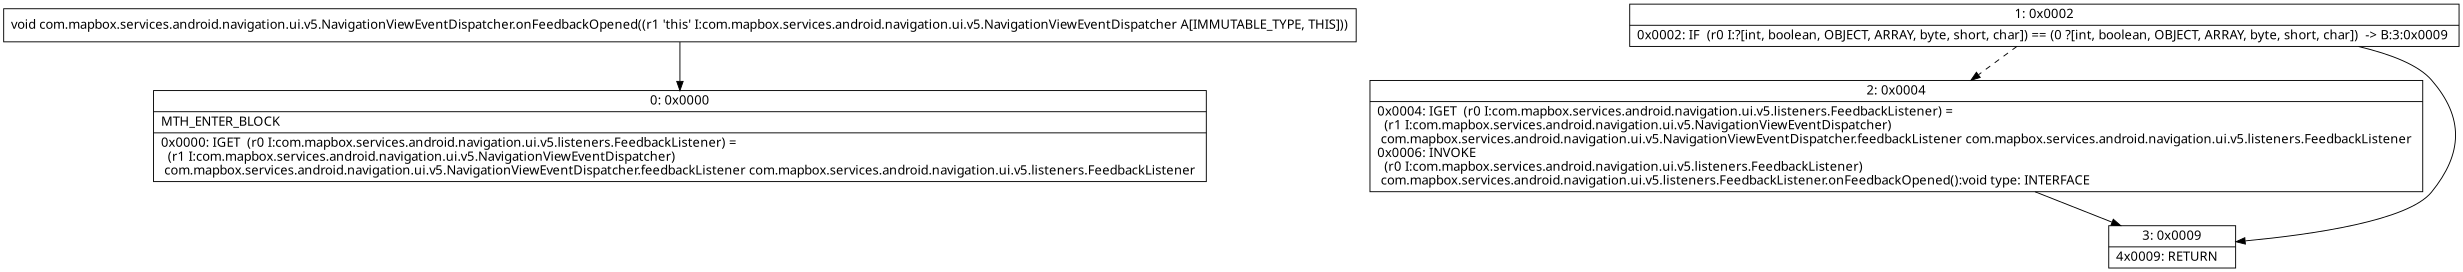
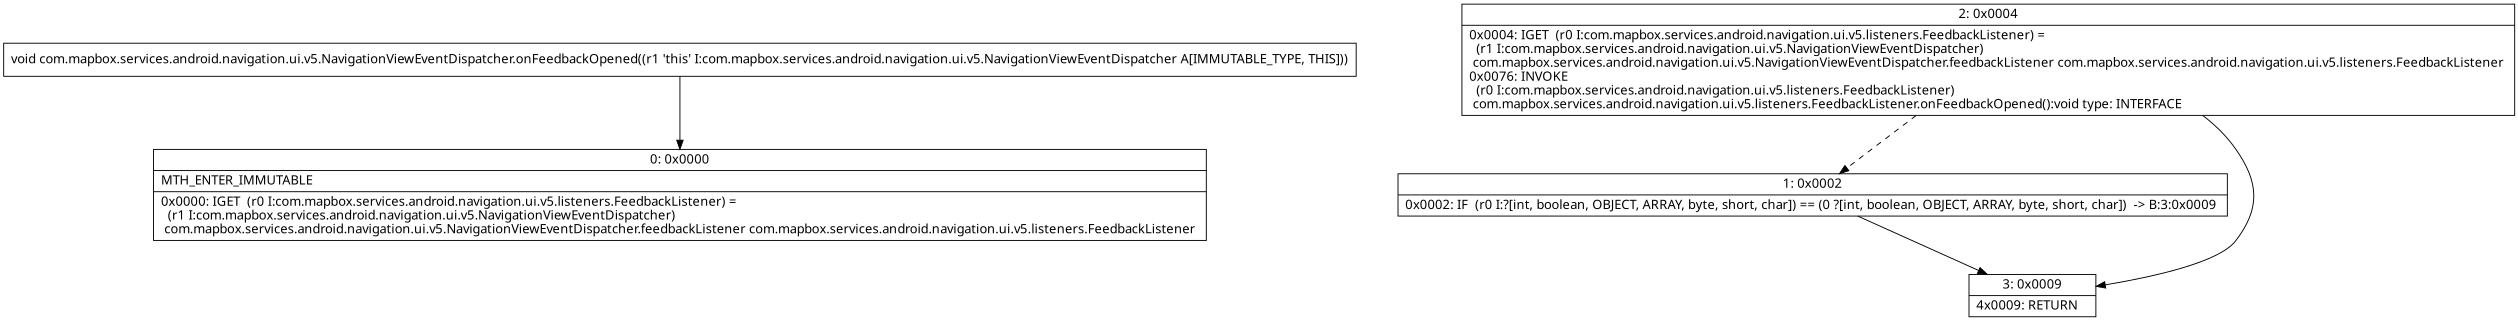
(1998, 61) -> (1882, 142)
(221, 122) -> (237, 181)
(1430, 153) -> (1522, 77)
